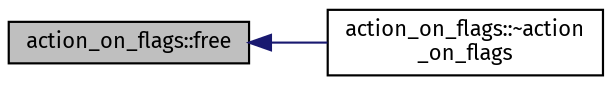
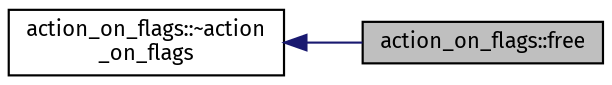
(299, 43) -> (334, 43)
